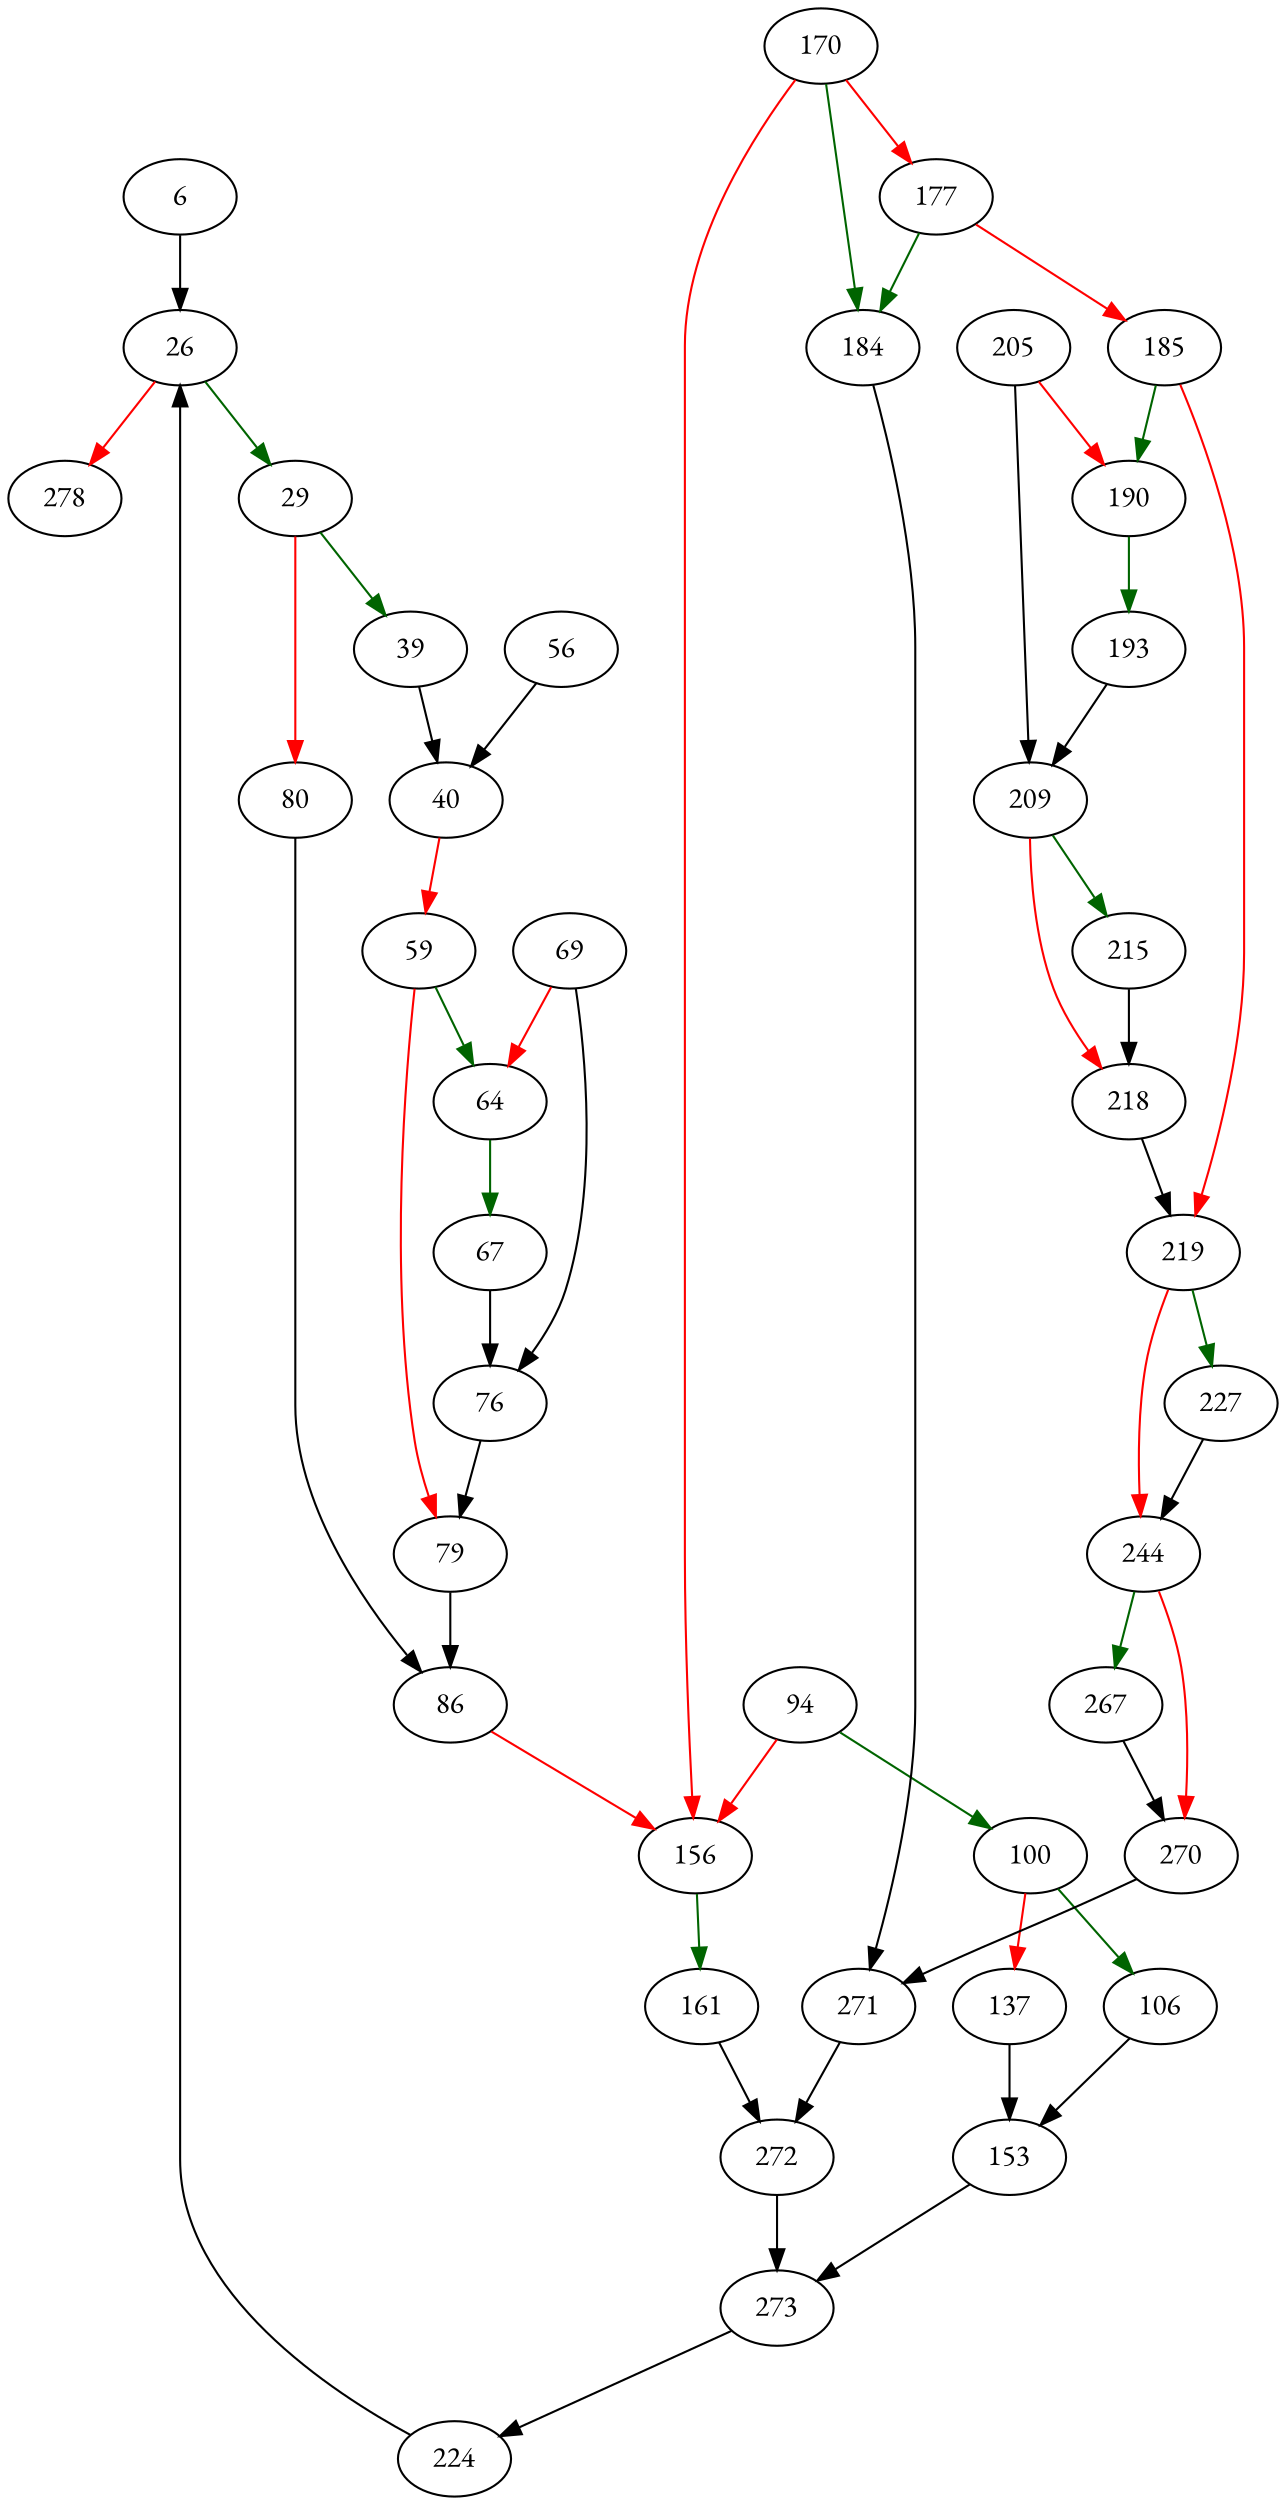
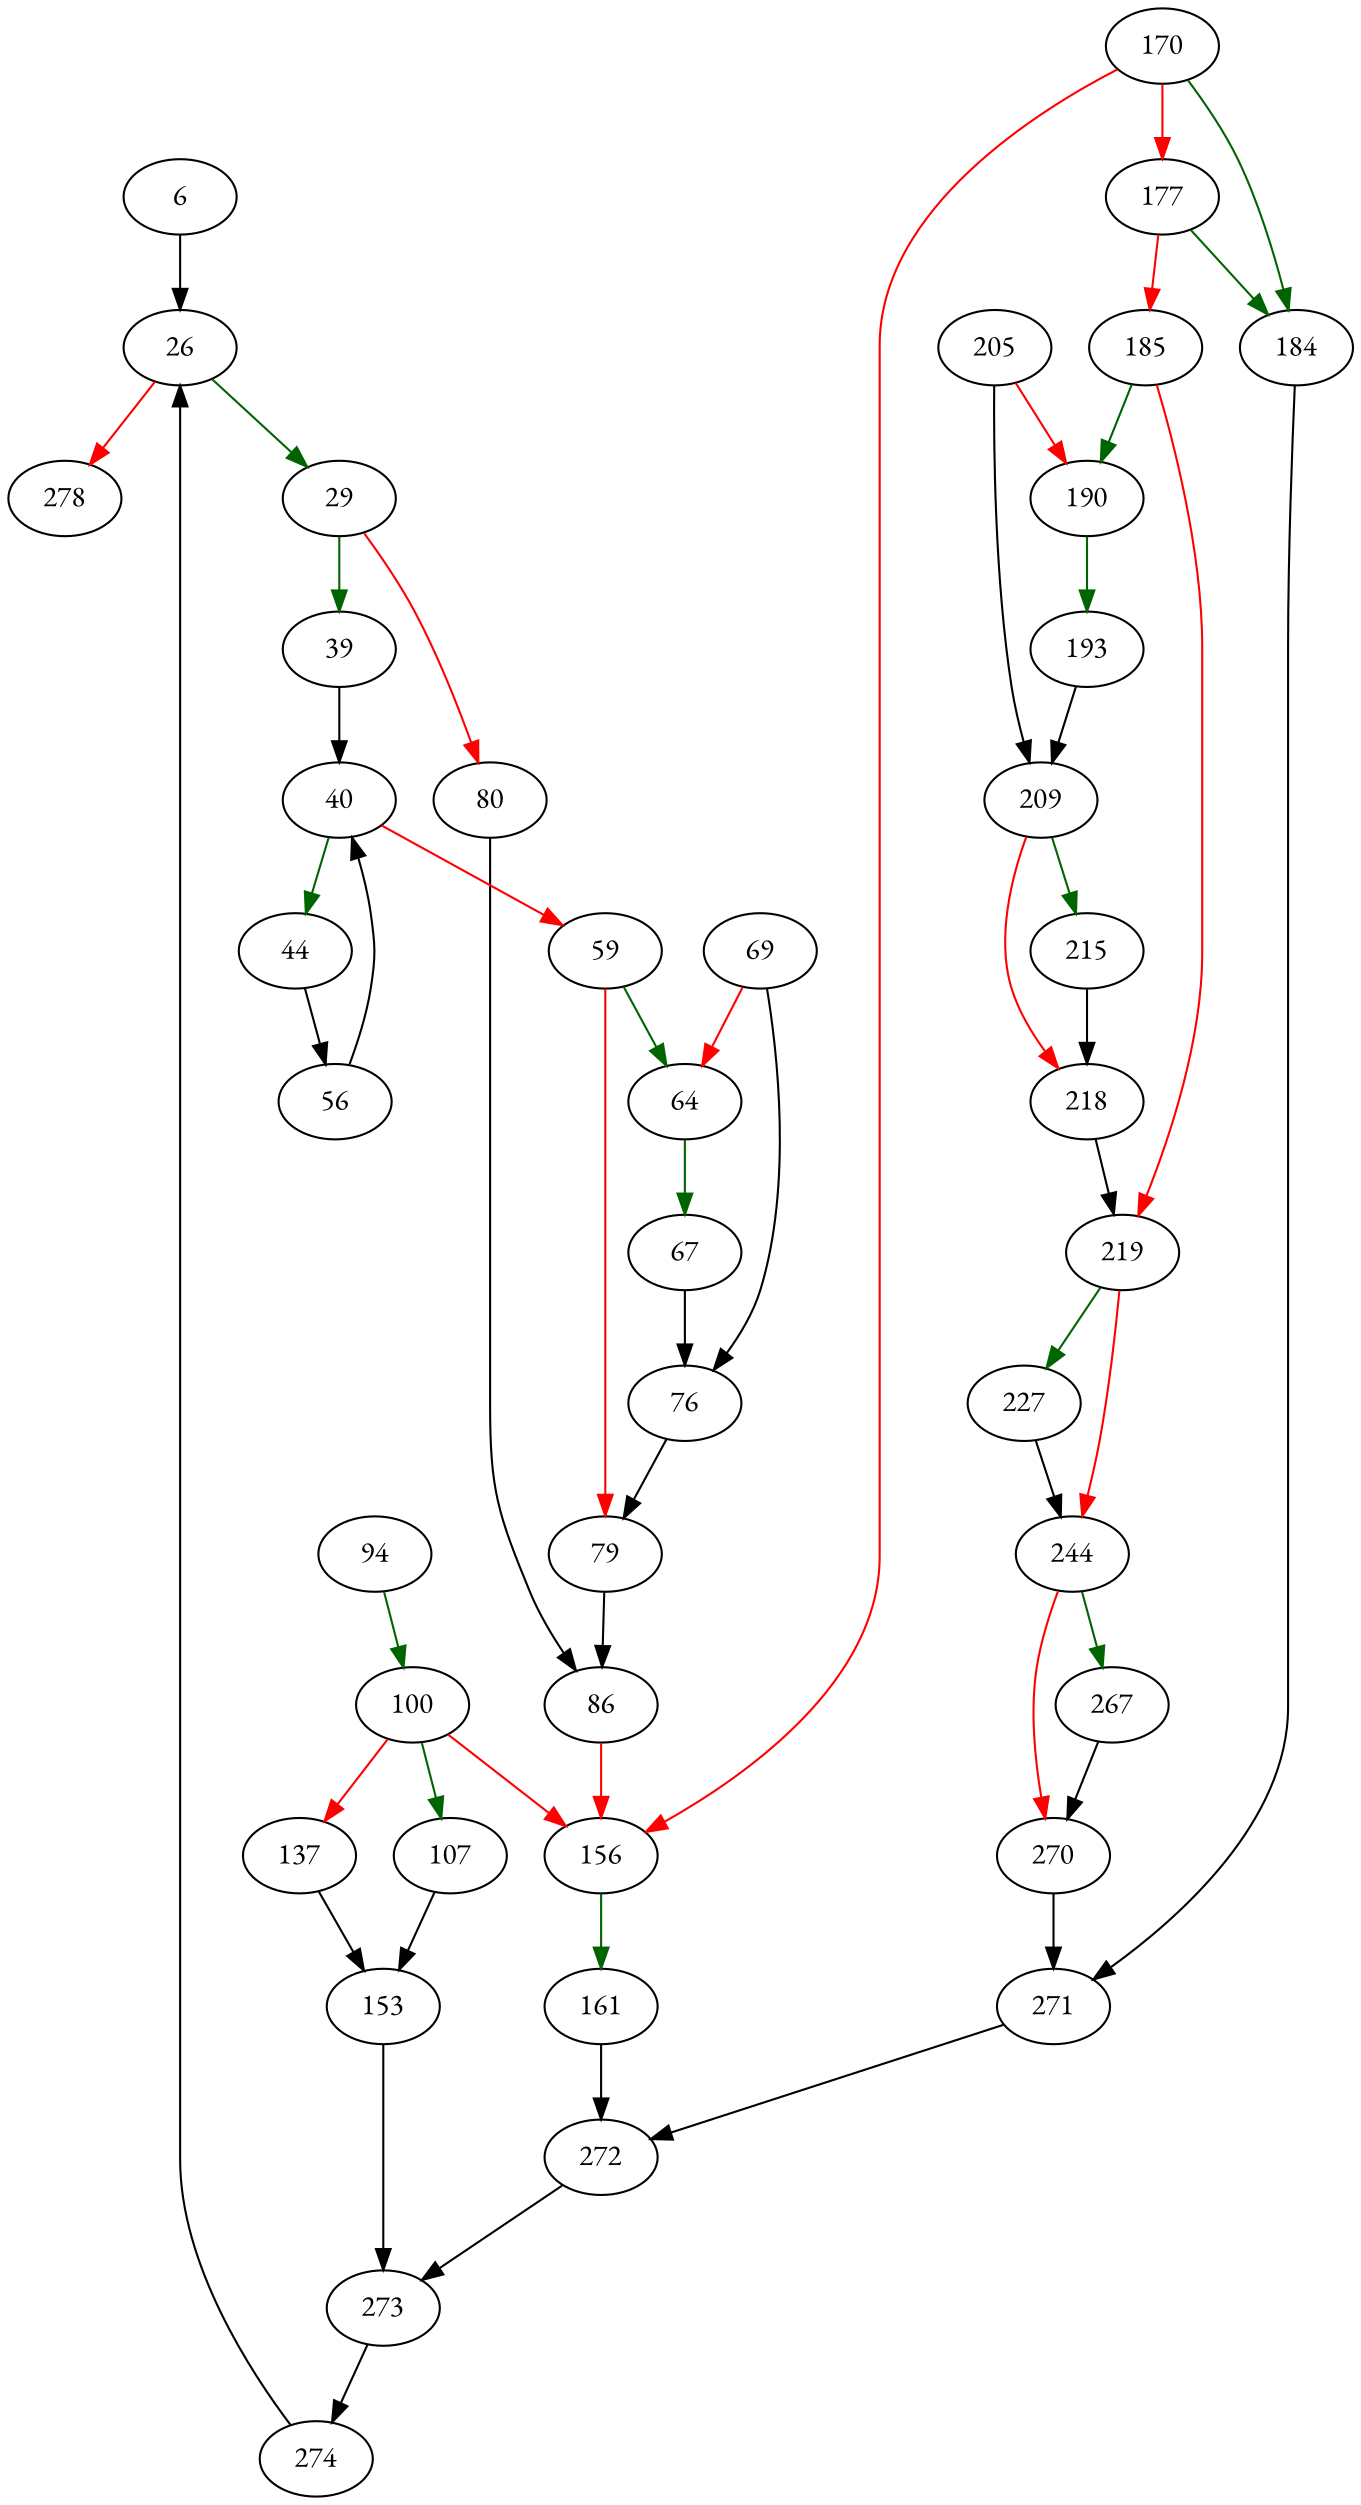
none -> (295, 951)
(754, 1772) -> (498, 1774)
(1160, 2006) -> (450, 1856)
(454, 2459) -> (316, 2459)
